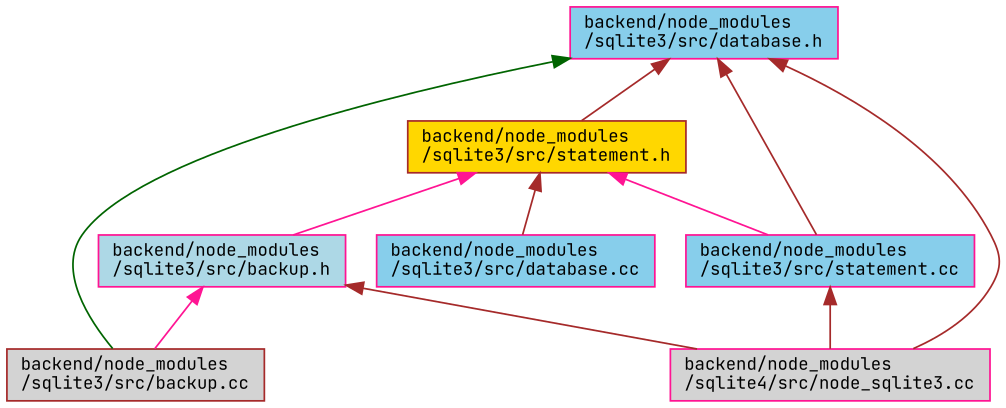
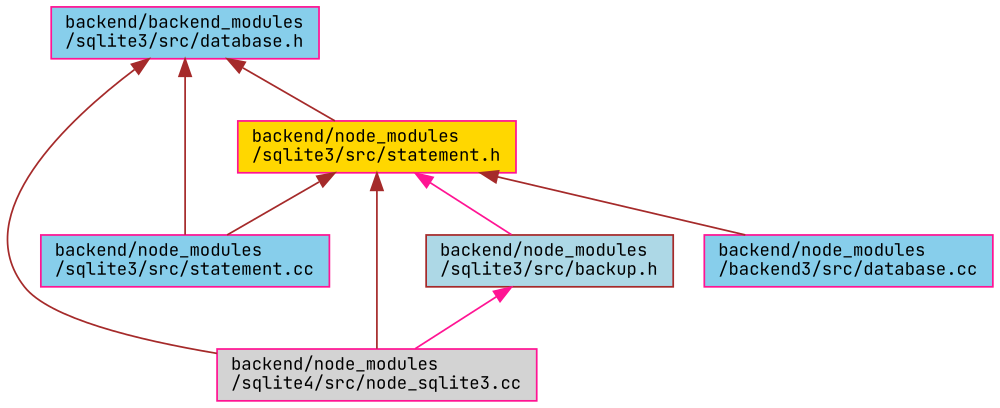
(704, 33) -> (185, 33)
(547, 147) -> (377, 147)
(697, 207) -> (273, 208)
(222, 261) -> (550, 261)
(516, 261) -> (849, 261)
(530, 319) -> (456, 323)
(830, 327) -> (377, 270)
(136, 375) -> none
